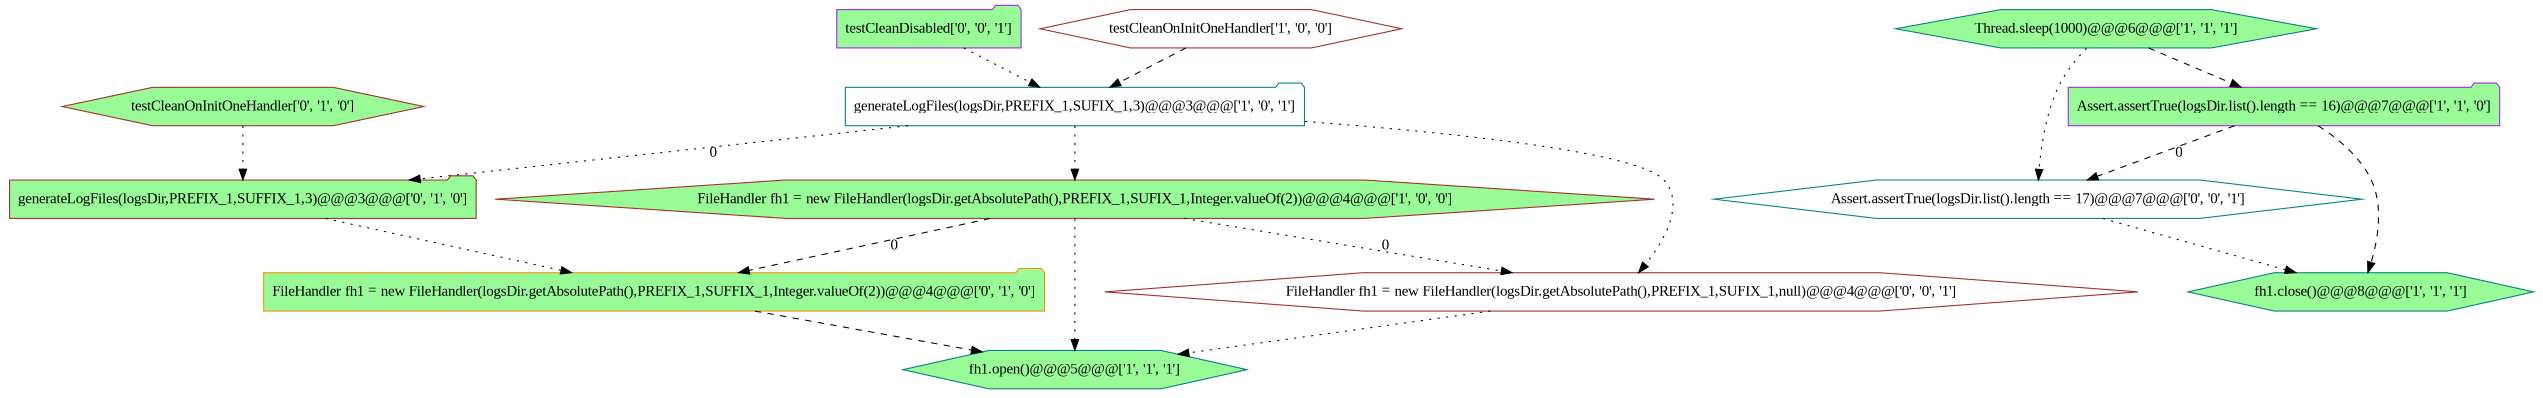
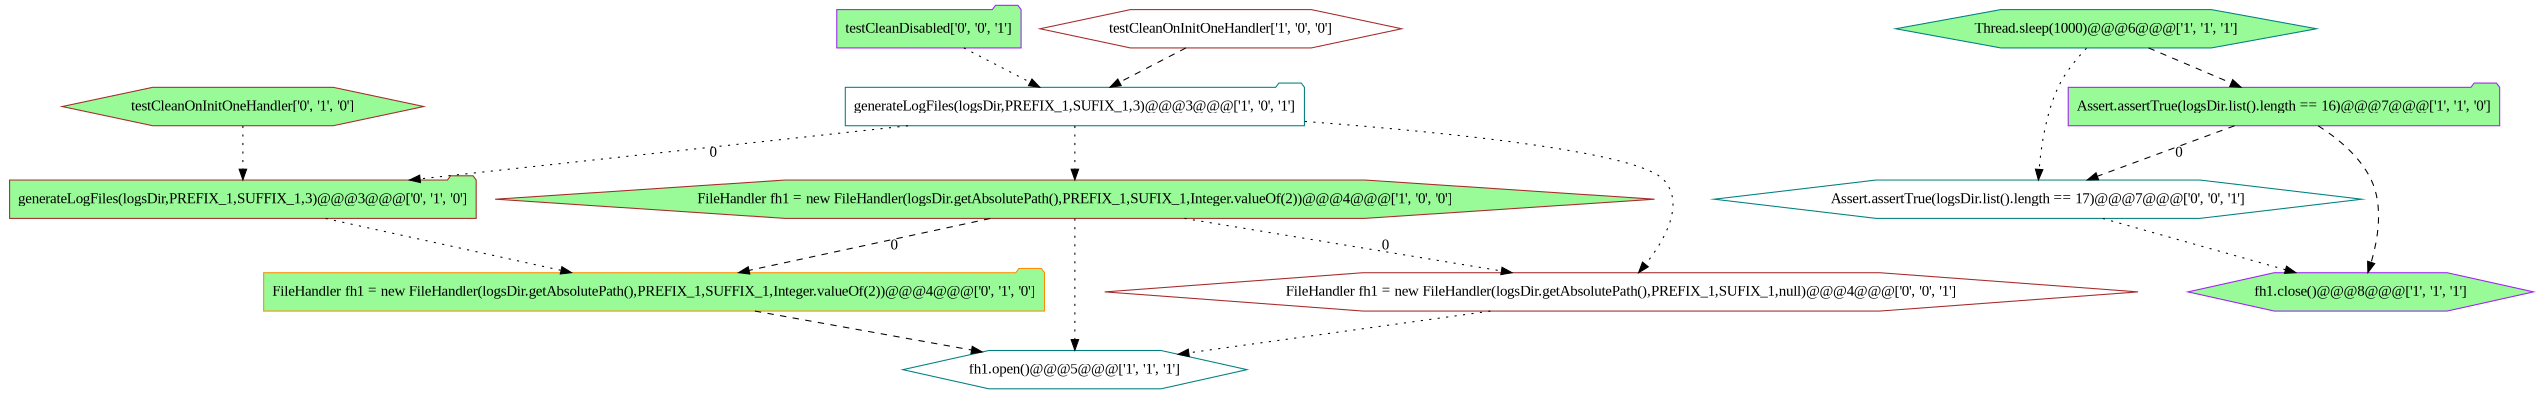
(2361, 292) -> (2361, 292)
(1075, 370) -> (1075, 370)
